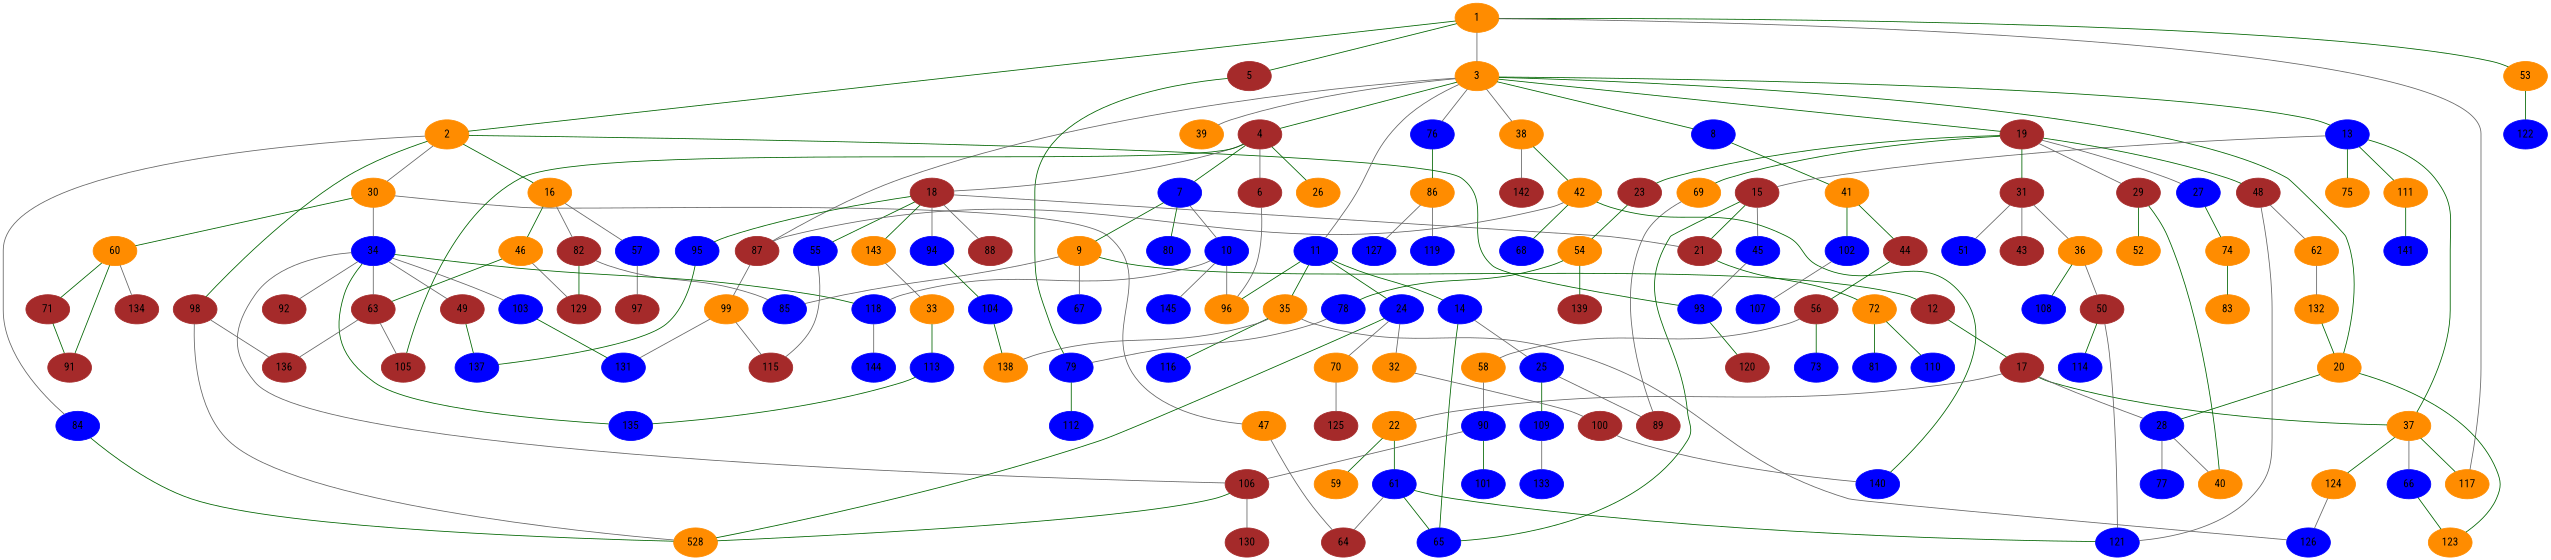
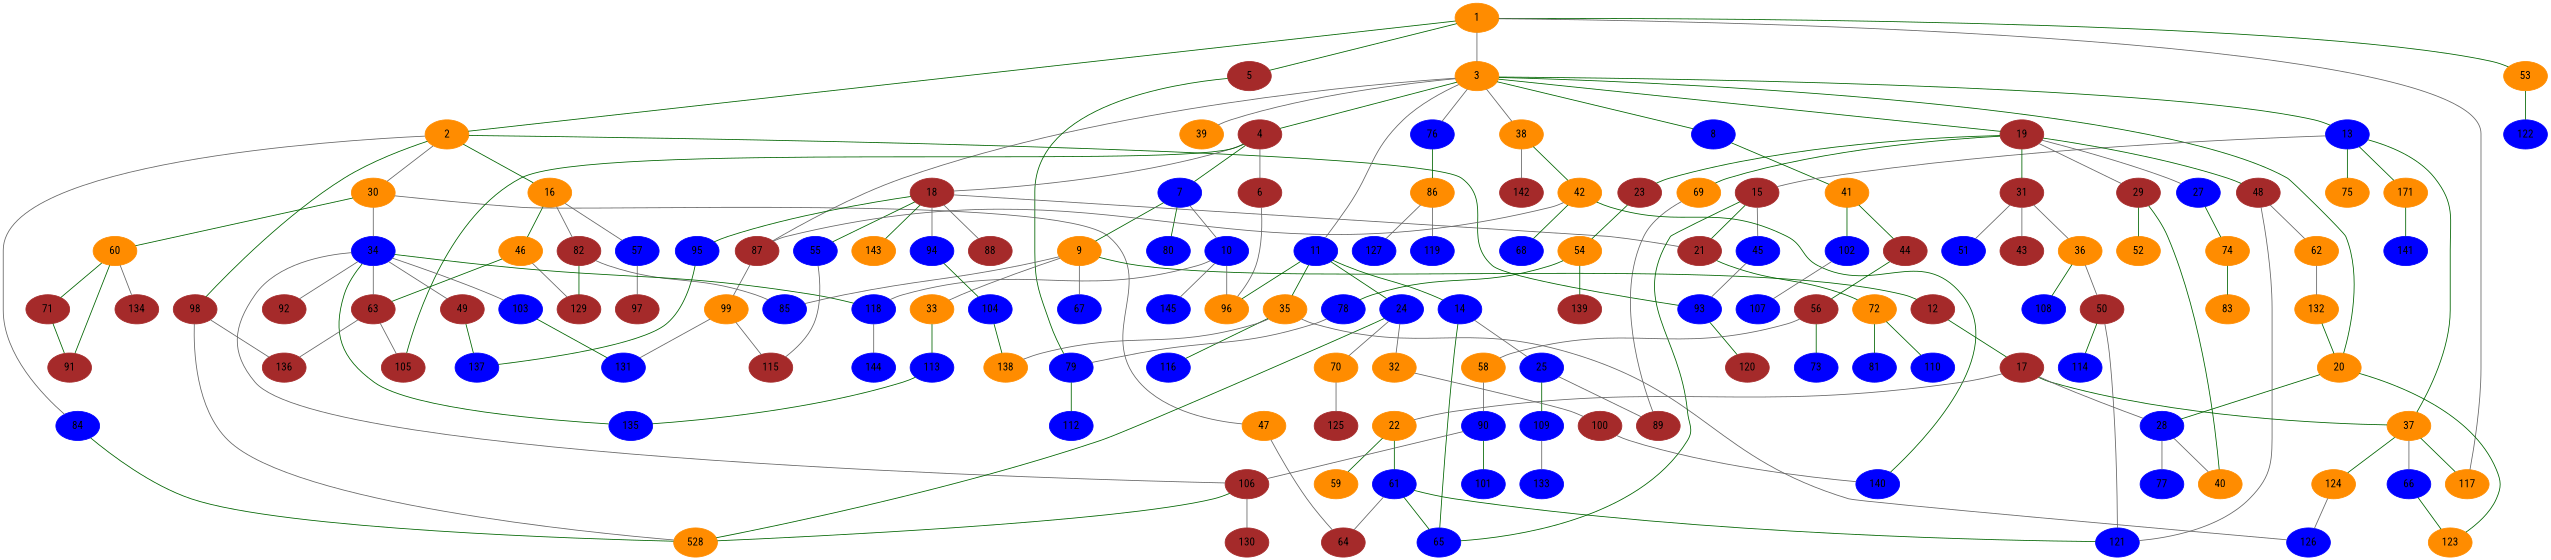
(1318, 193) -> none
(2406, 193) -> (2406, 193)
(902, 279) -> (1015, 274)
